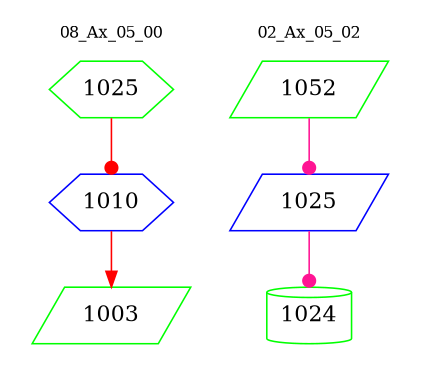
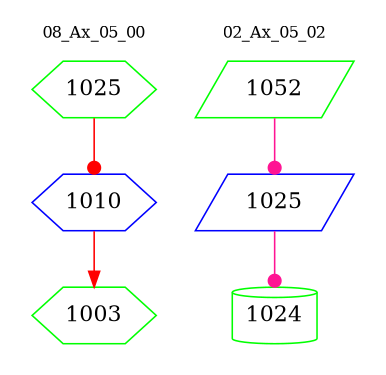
(111, 315) -> (94, 315)
